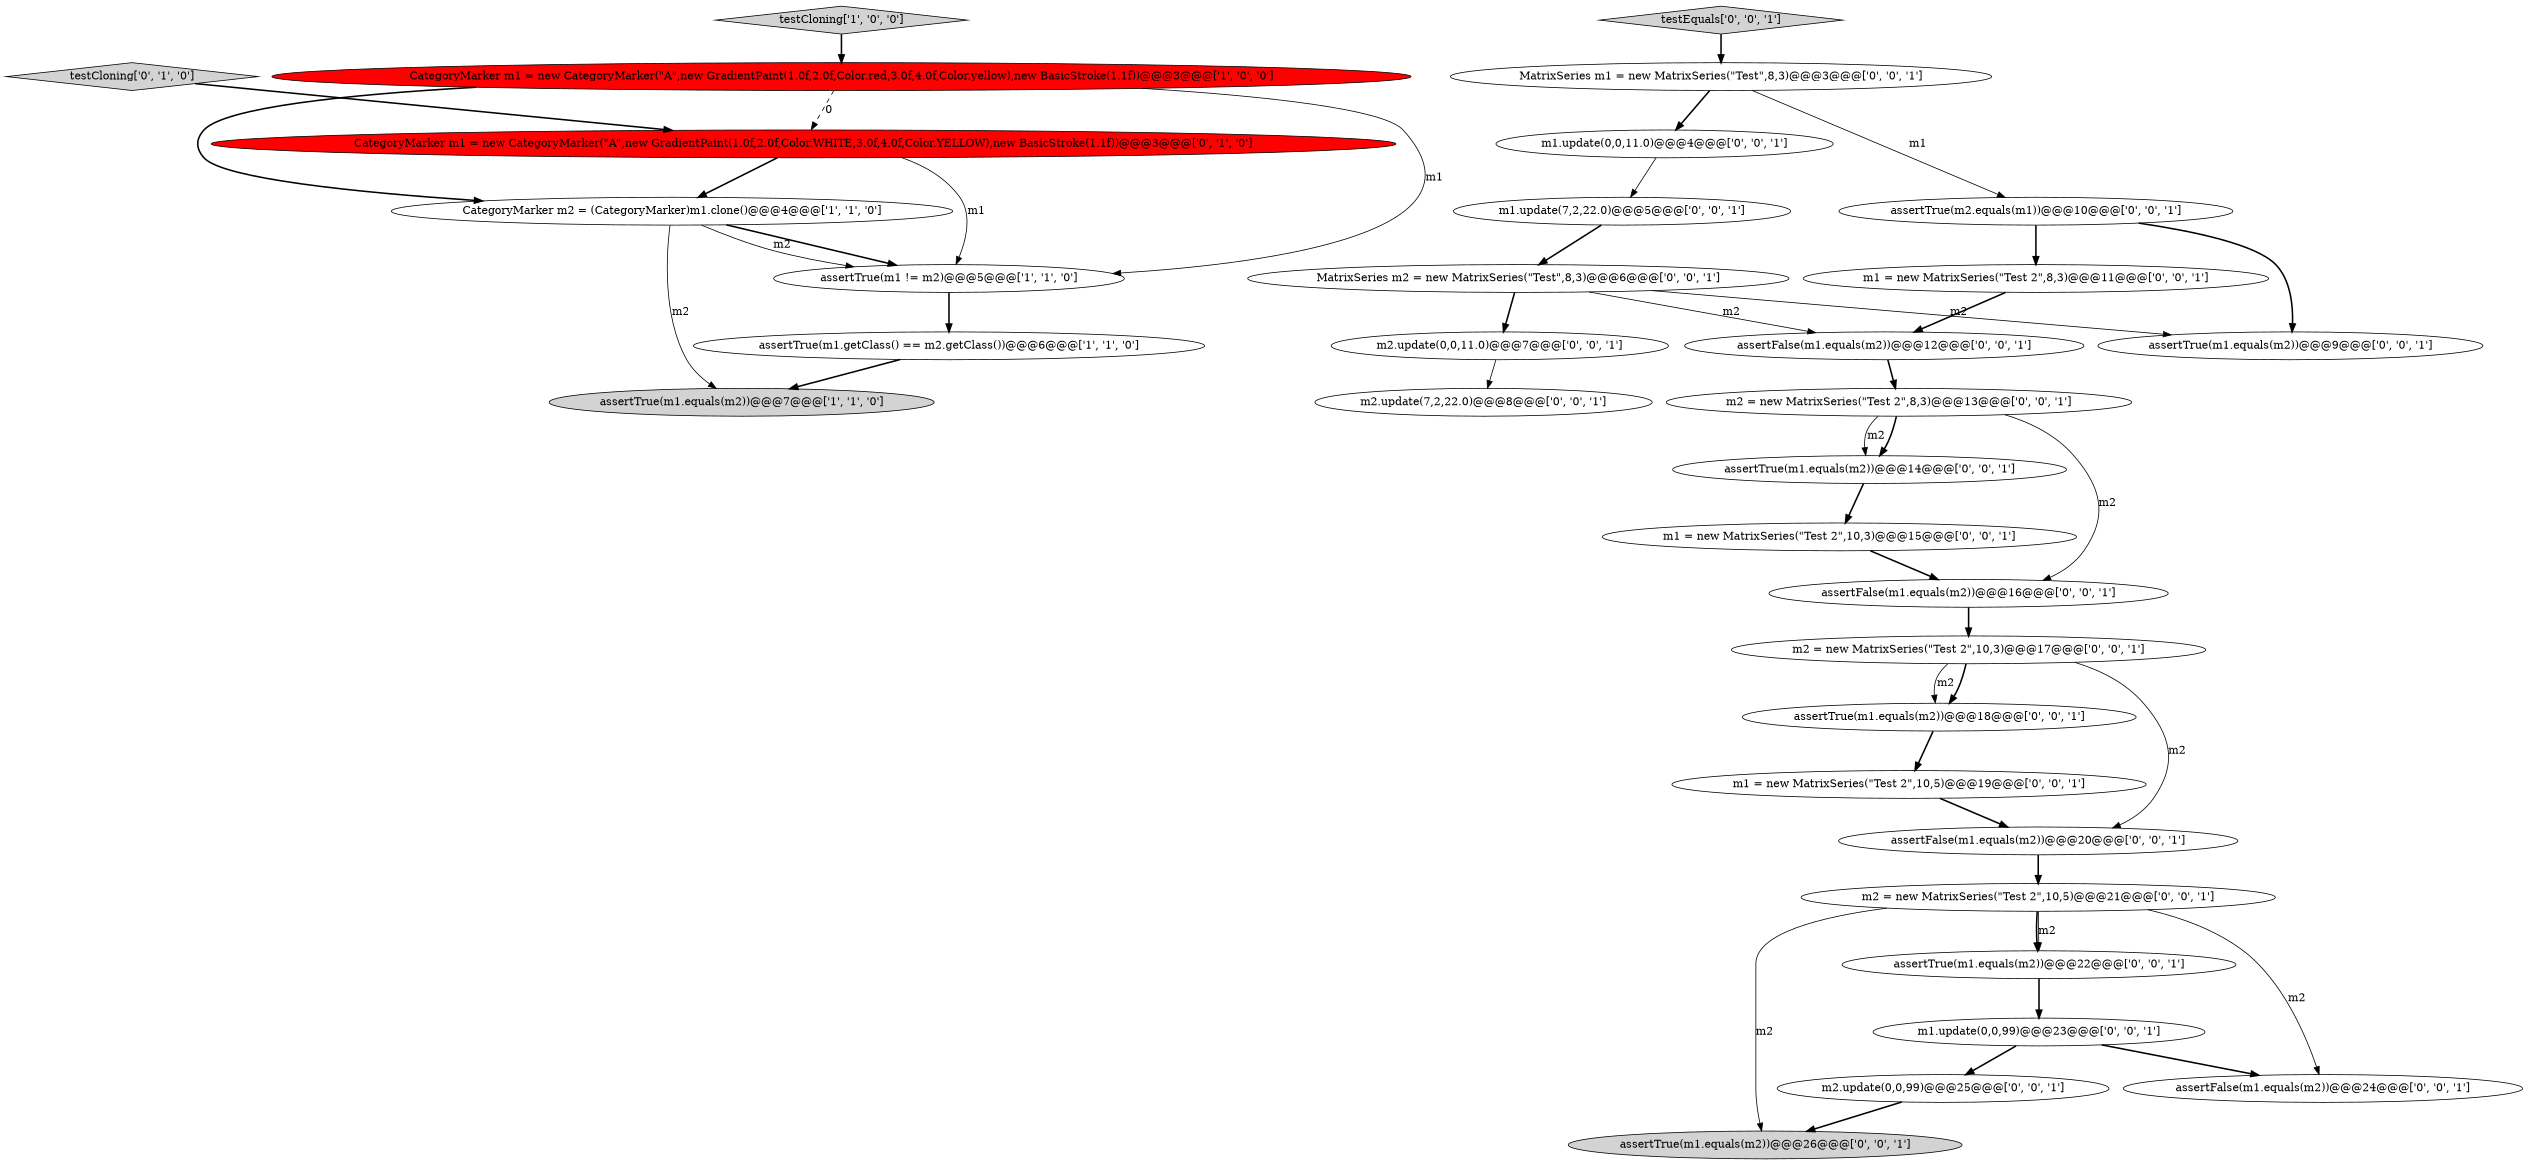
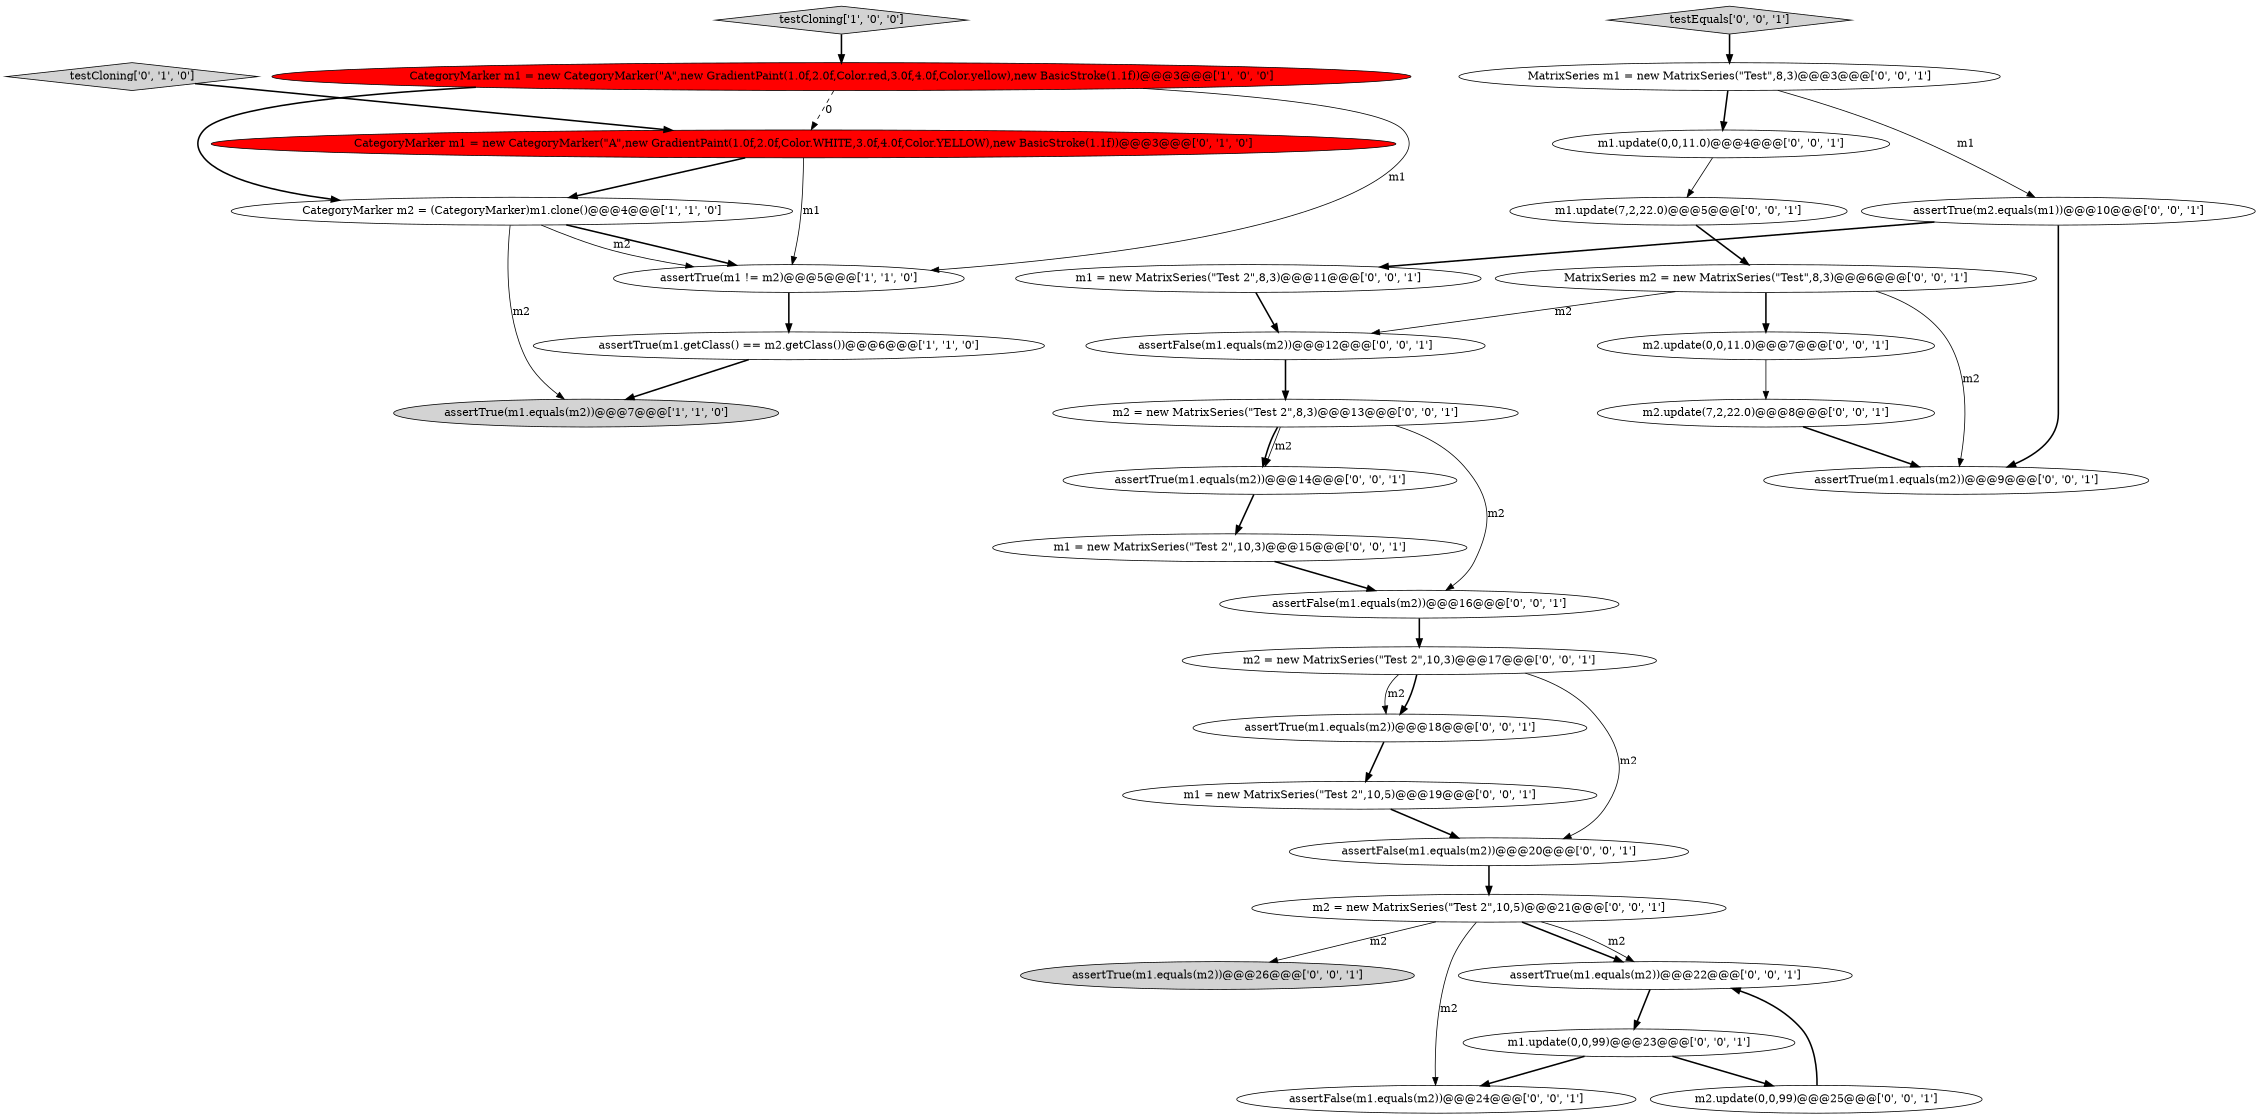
none -> (1857, 445)
(1858, 1115) -> (1797, 1024)
